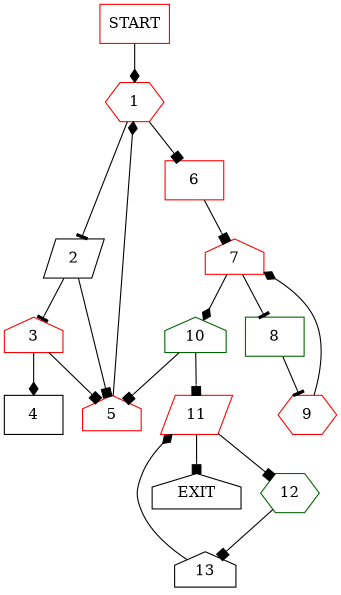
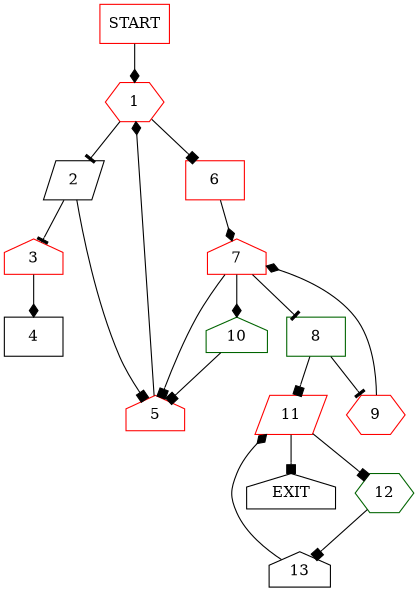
(213, 216) -> (224, 214)
(196, 369) -> (305, 371)
(70, 373) -> (191, 329)
